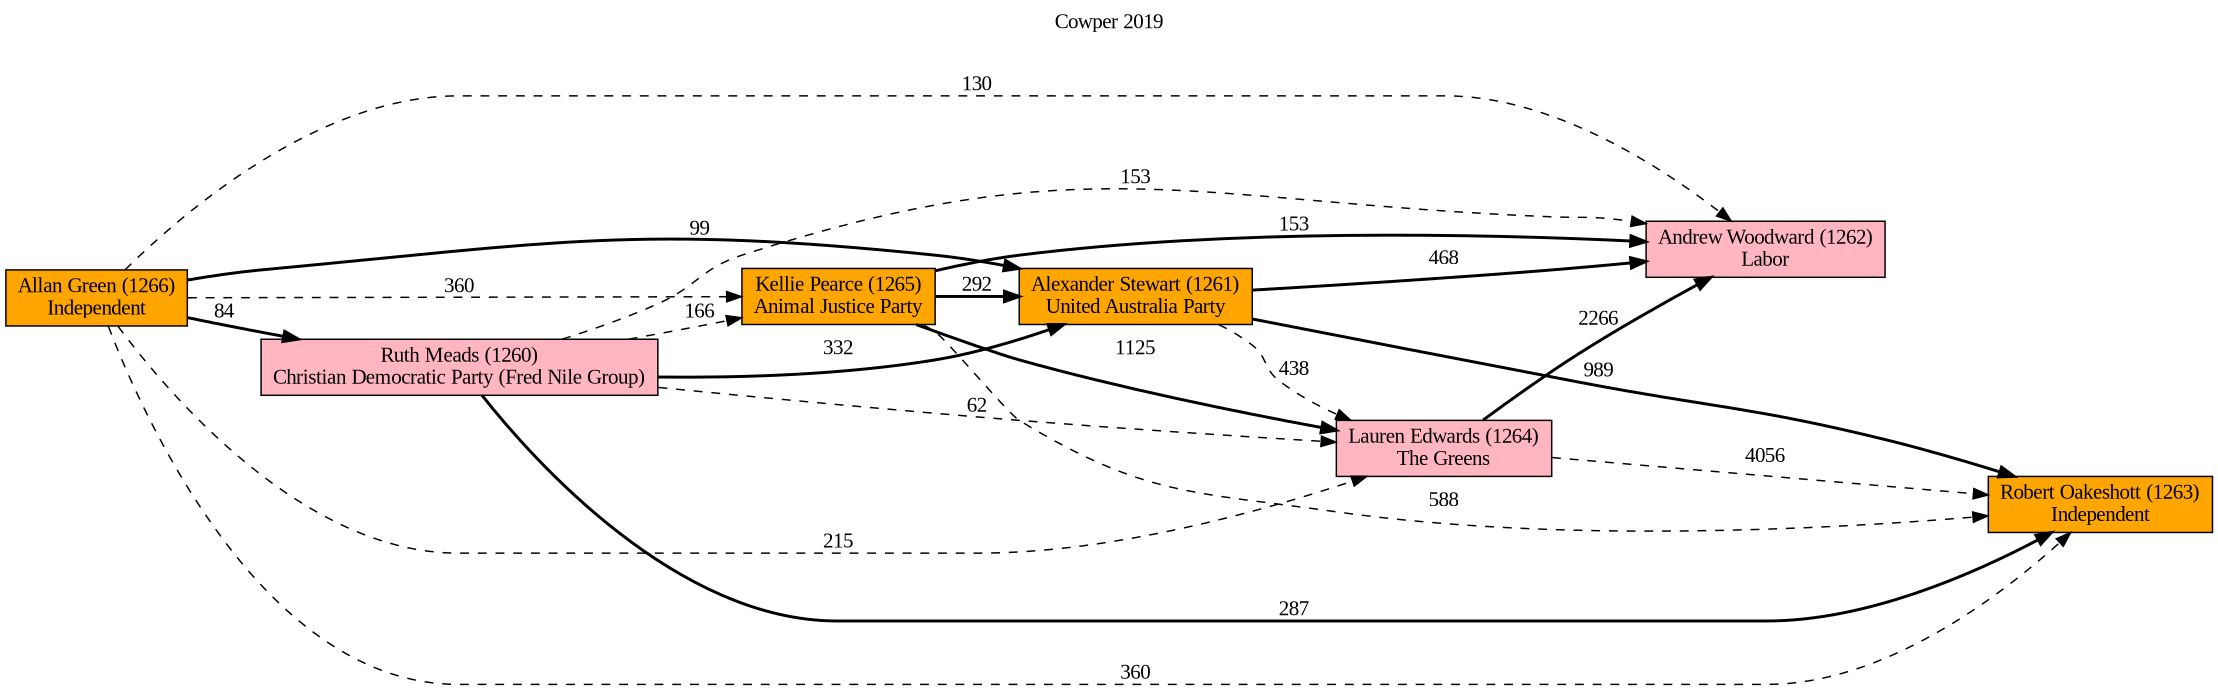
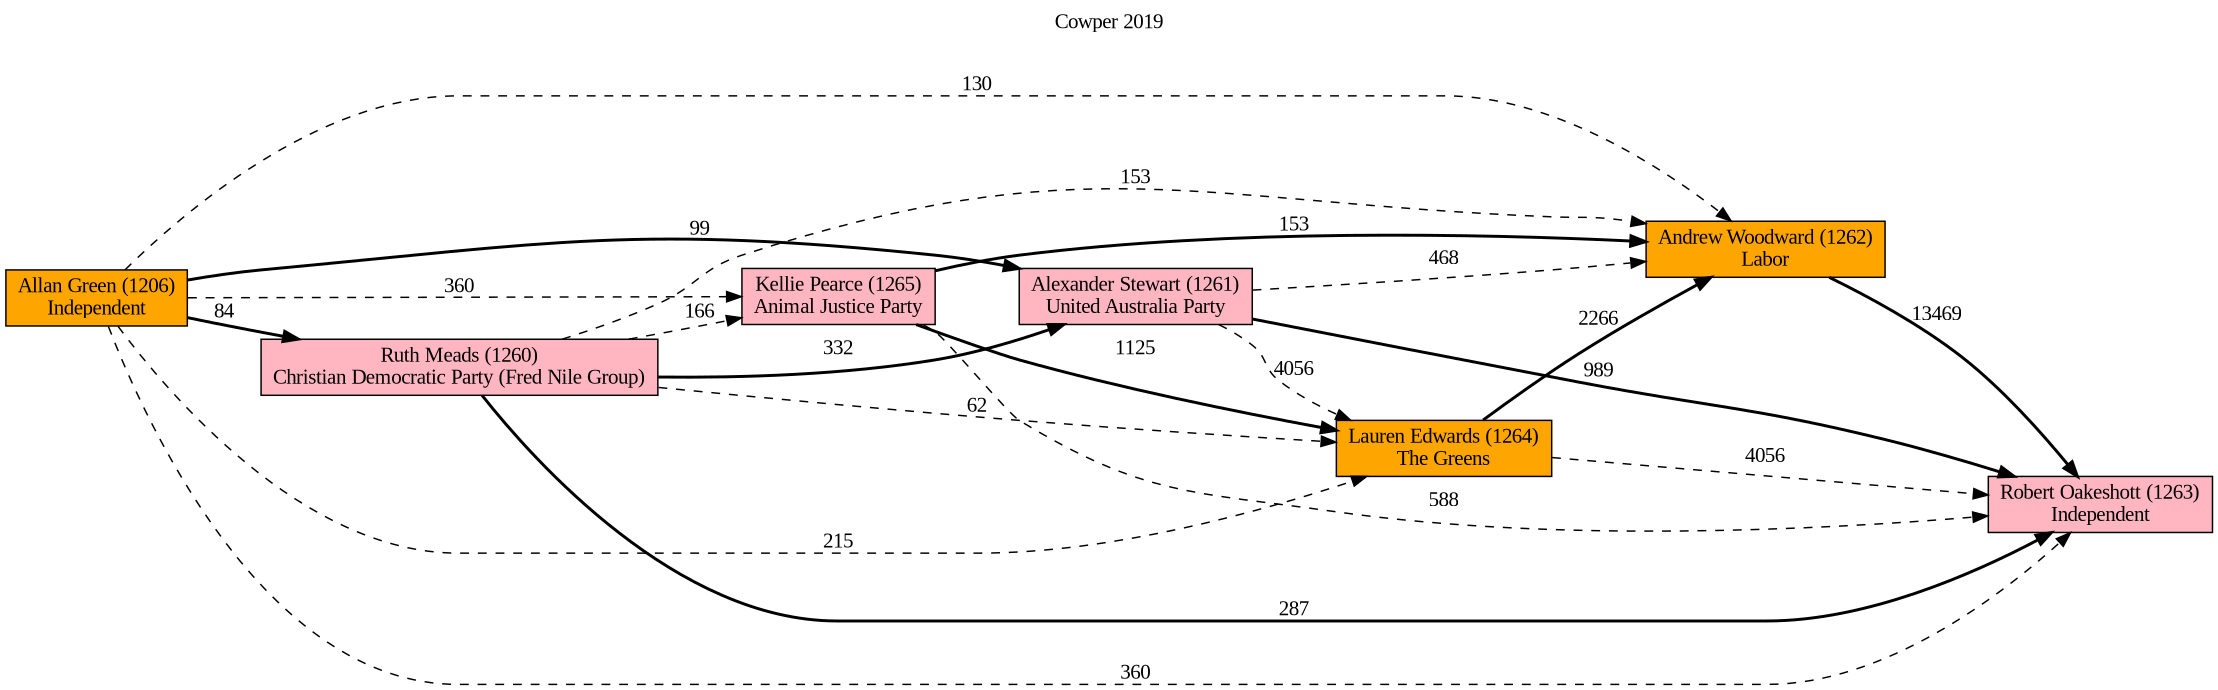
(1766, 249) -> (1766, 249)
(1442, 278) -> (1442, 278)
(839, 296) -> (839, 296)
(970, 296) -> none
(1136, 296) -> (1136, 296)
(97, 298) -> (97, 298)
none -> (1961, 356)
(1294, 369) -> (1294, 369)
(1444, 448) -> (1444, 448)
(2100, 504) -> (2100, 504)
